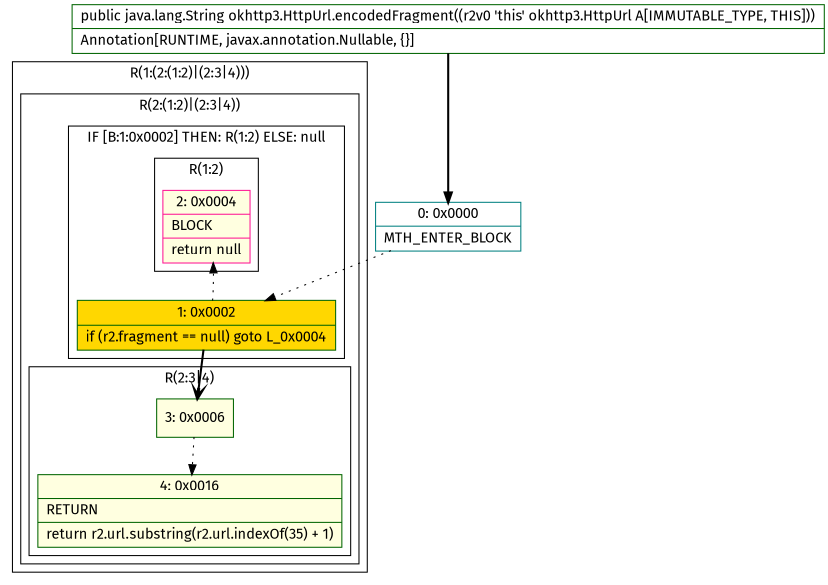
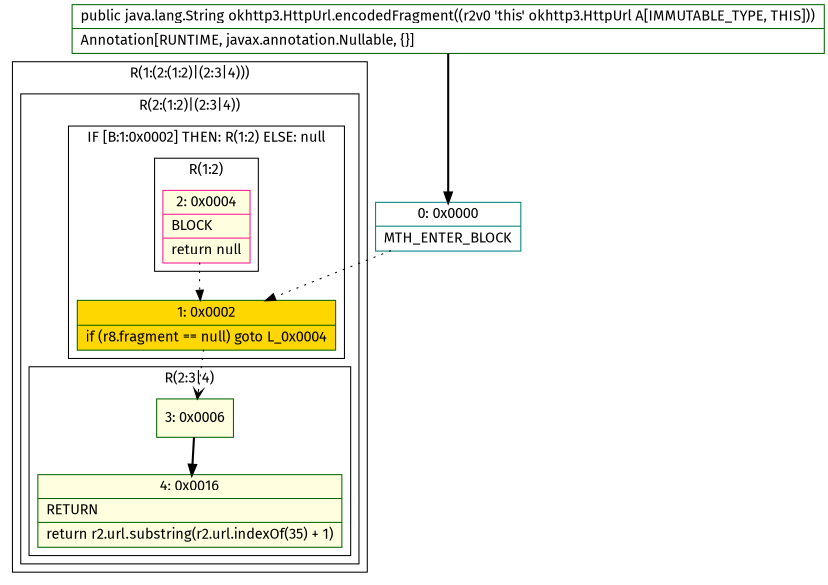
(213, 287) -> (199, 278)
(206, 337) -> (206, 337)
(201, 373) -> (201, 373)
(193, 451) -> (193, 451)
